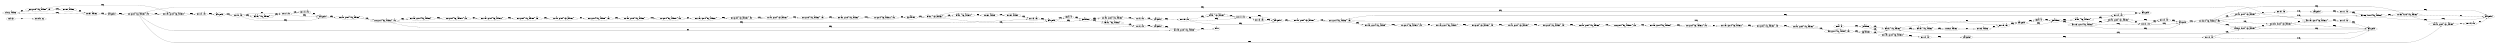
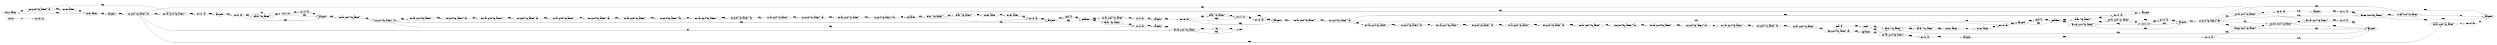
(11, 13) -> (11, 13)
(40, 19) -> (40, 19)
(1866, 27) -> (1866, 27)
(1217, 29) -> (1217, 29)
none -> (1241, 30)
